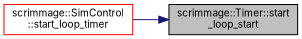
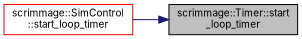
(233, 20) -> (233, 20)
